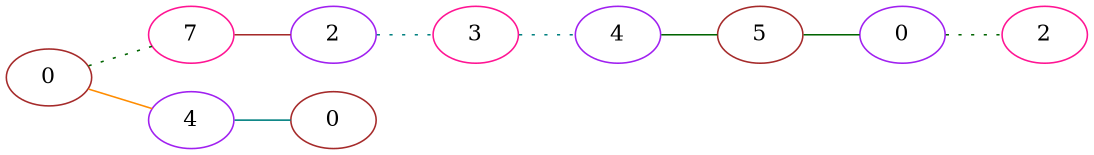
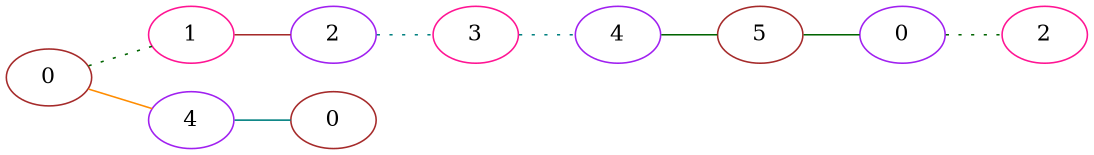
(191, 35) -> (191, 35)
